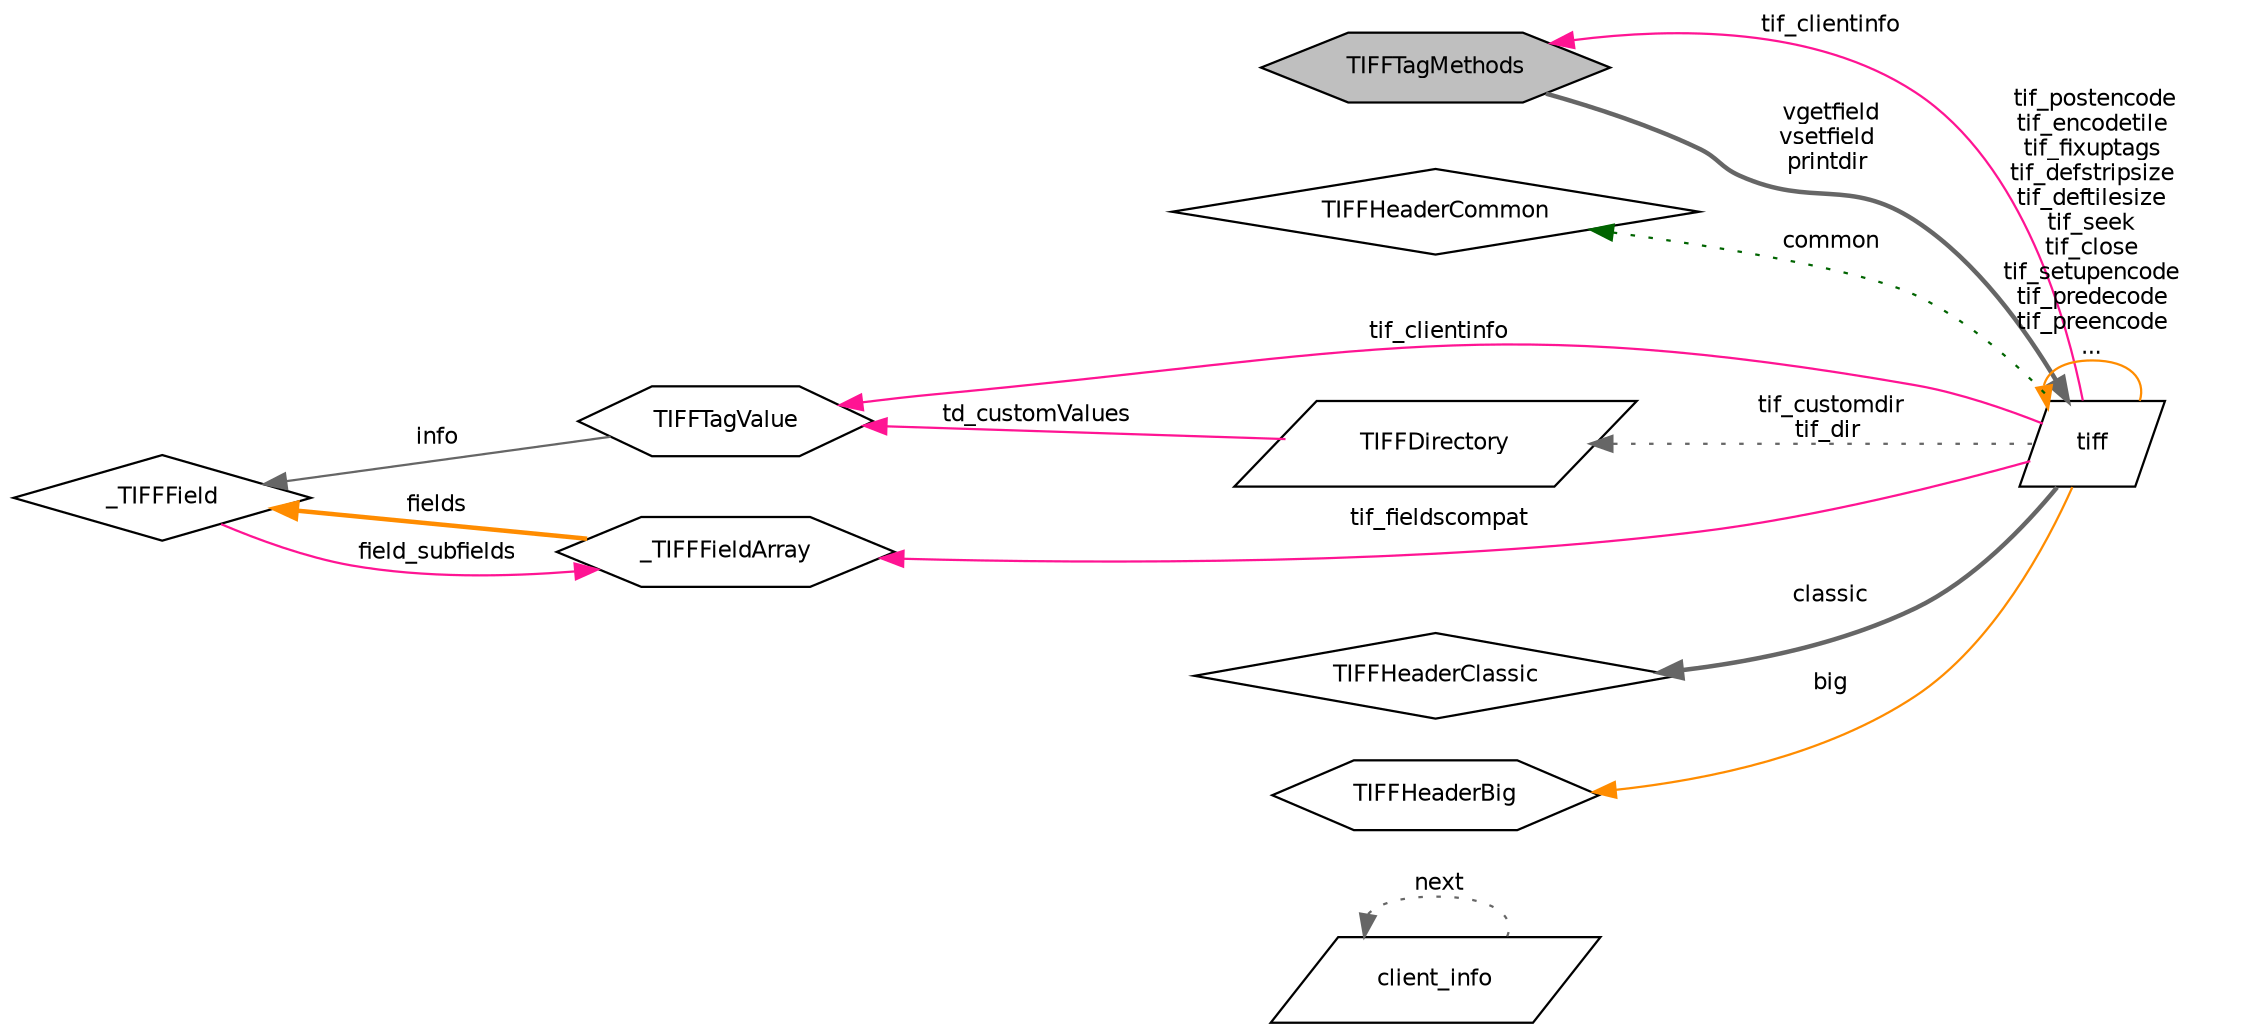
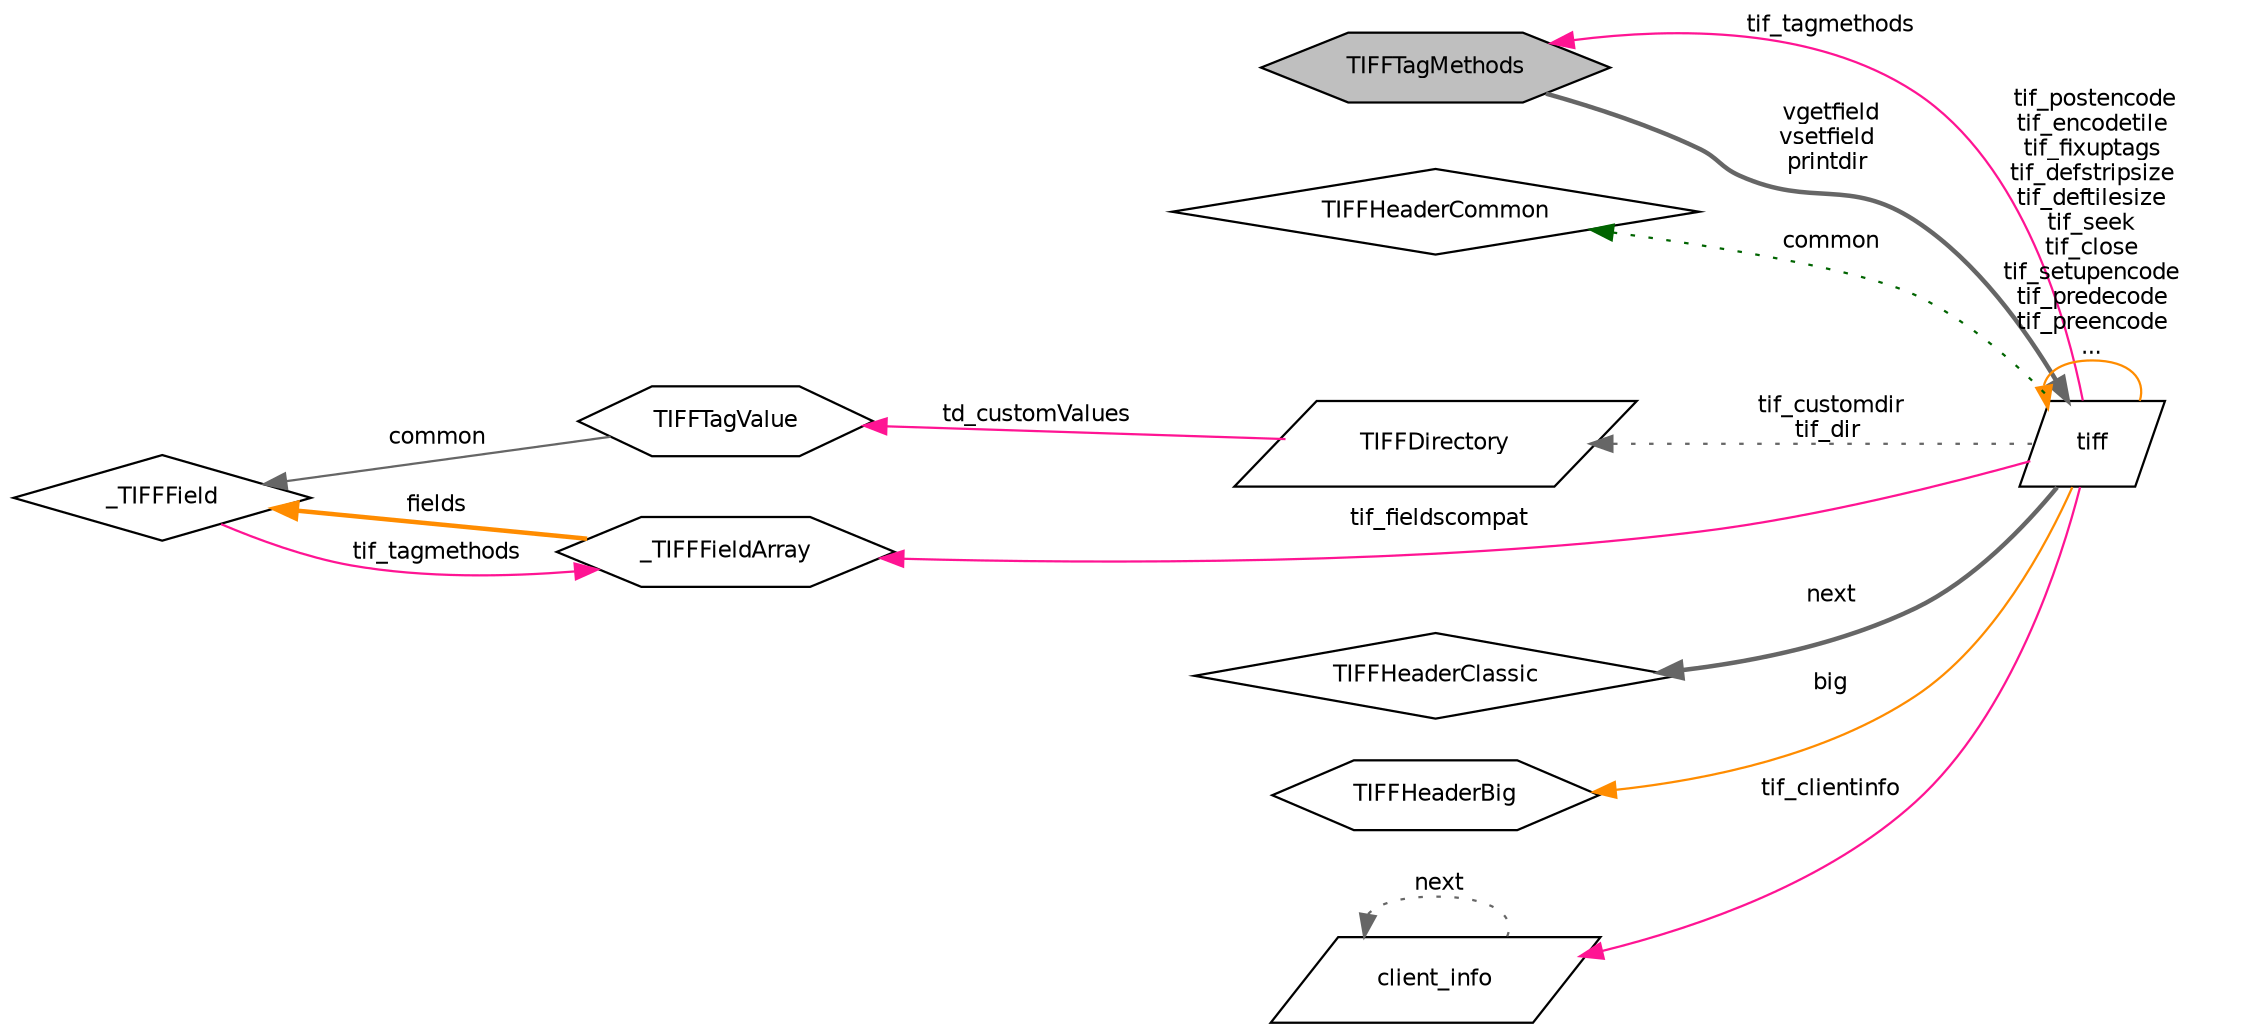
(1828, 26) -> (1828, 26)
(1456, 346) -> (1919, 798)
(434, 438) -> (434, 438)
(434, 553) -> (434, 553)
(1828, 596) -> (1828, 596)
